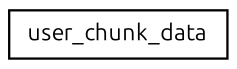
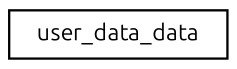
(118, 34) -> (118, 34)
